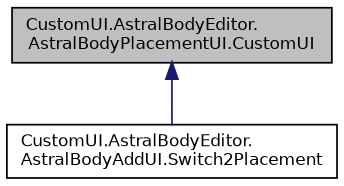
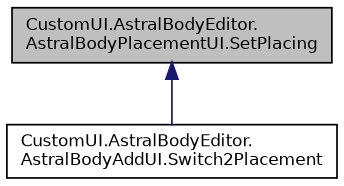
(172, 35) -> (172, 35)
